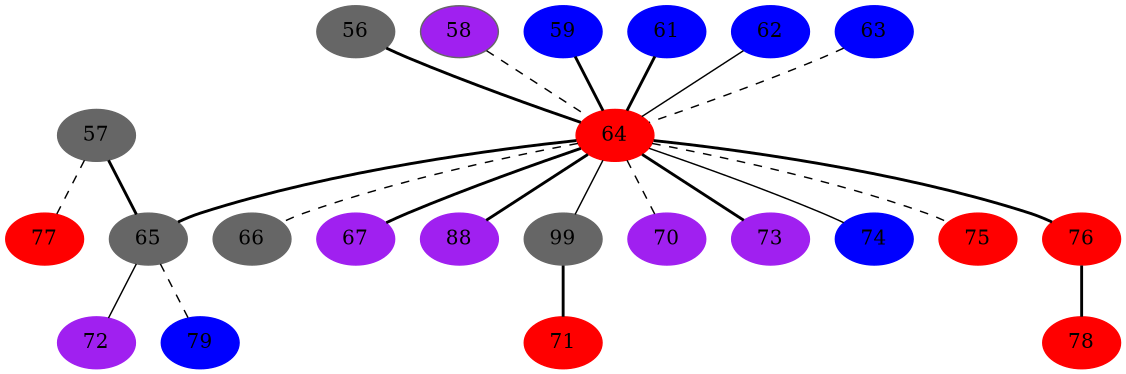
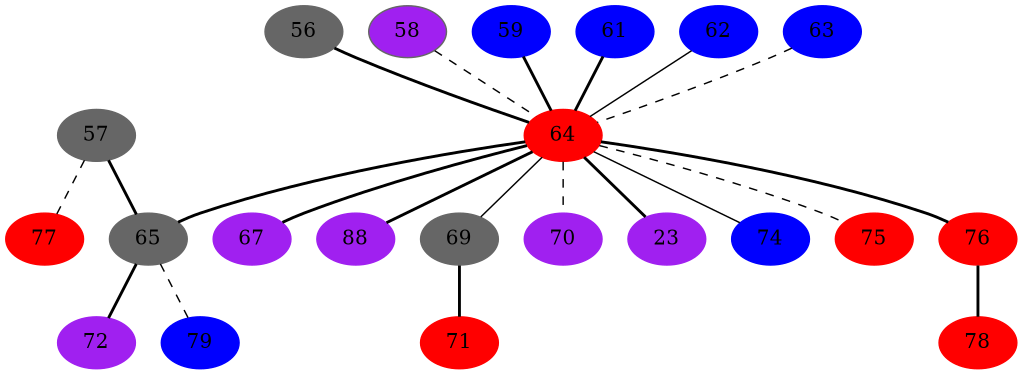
(252, 239) -> none
(563, 239) -> (459, 239)
(771, 239) -> (667, 239)
(122, 291) -> (122, 291)
